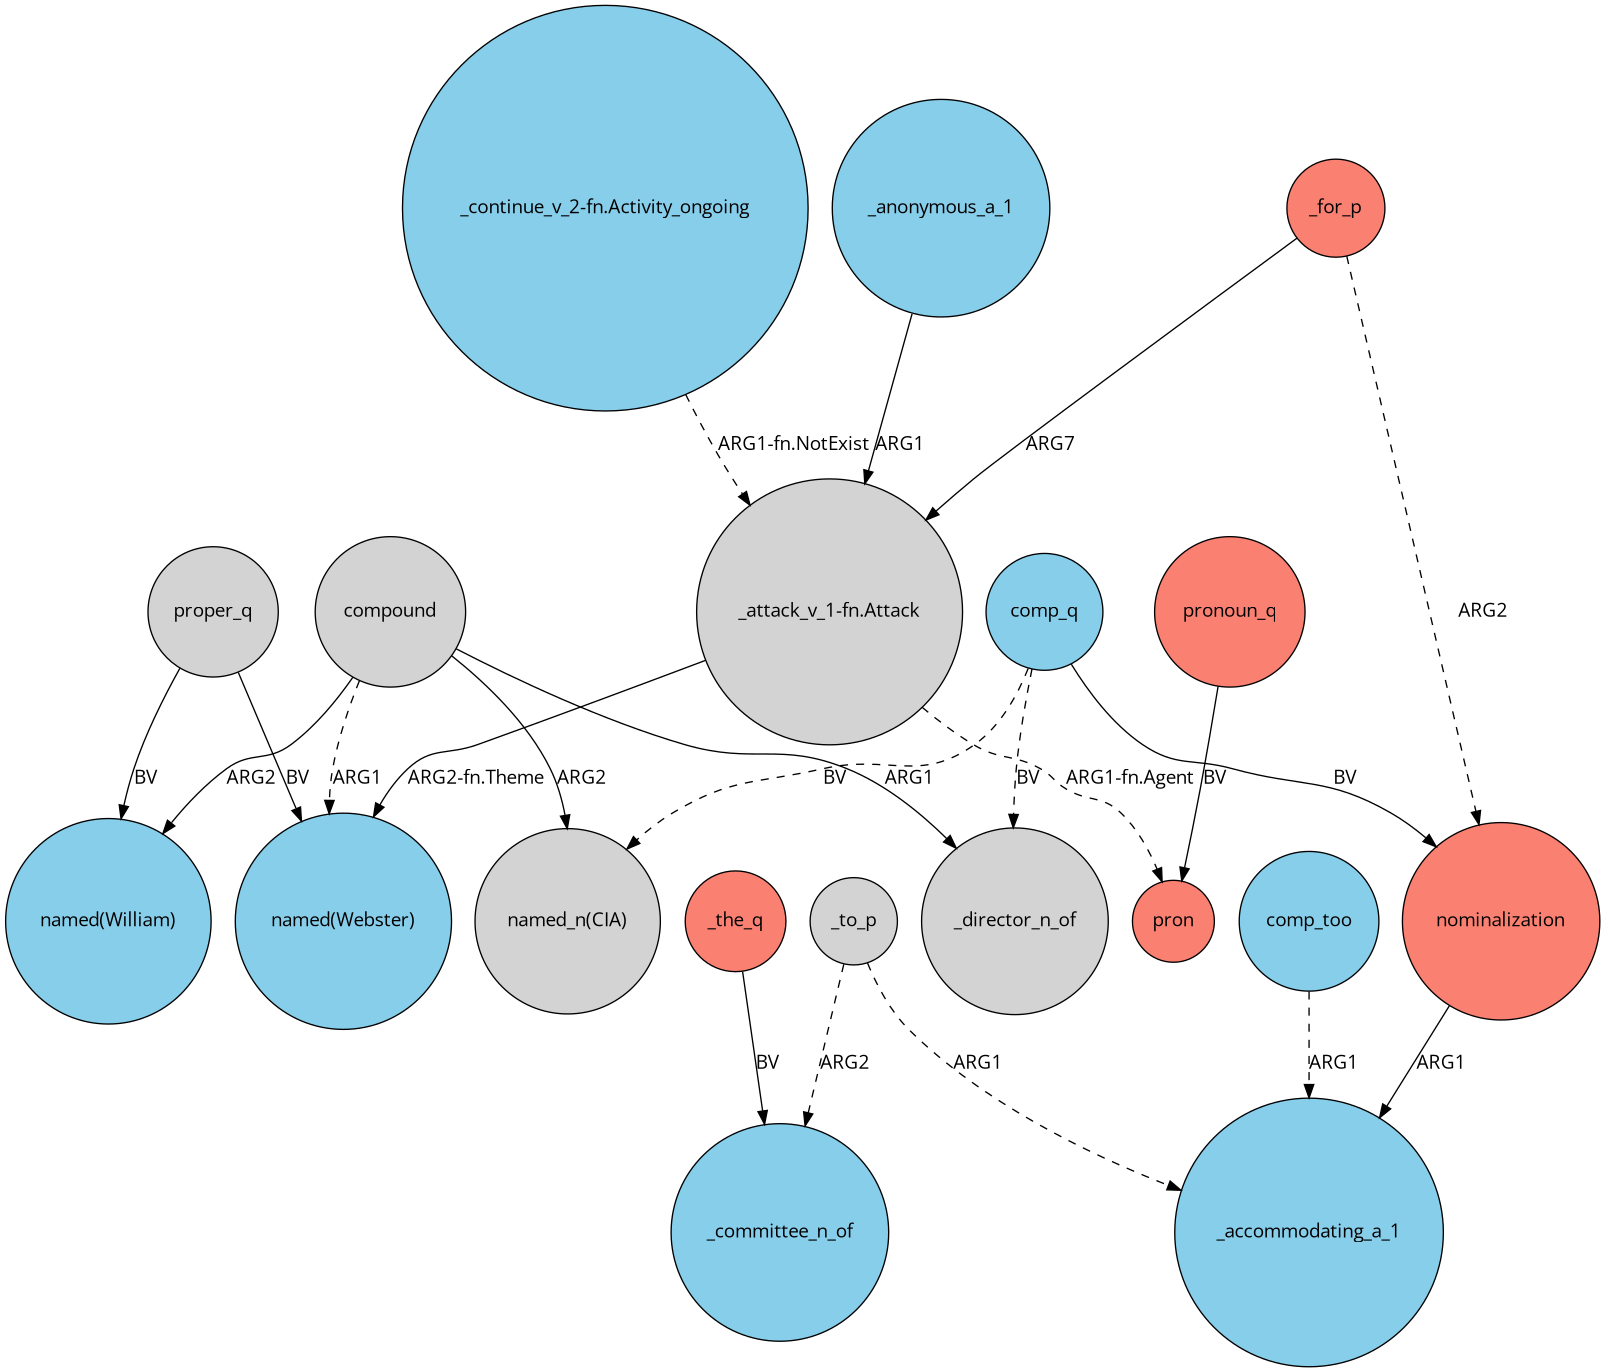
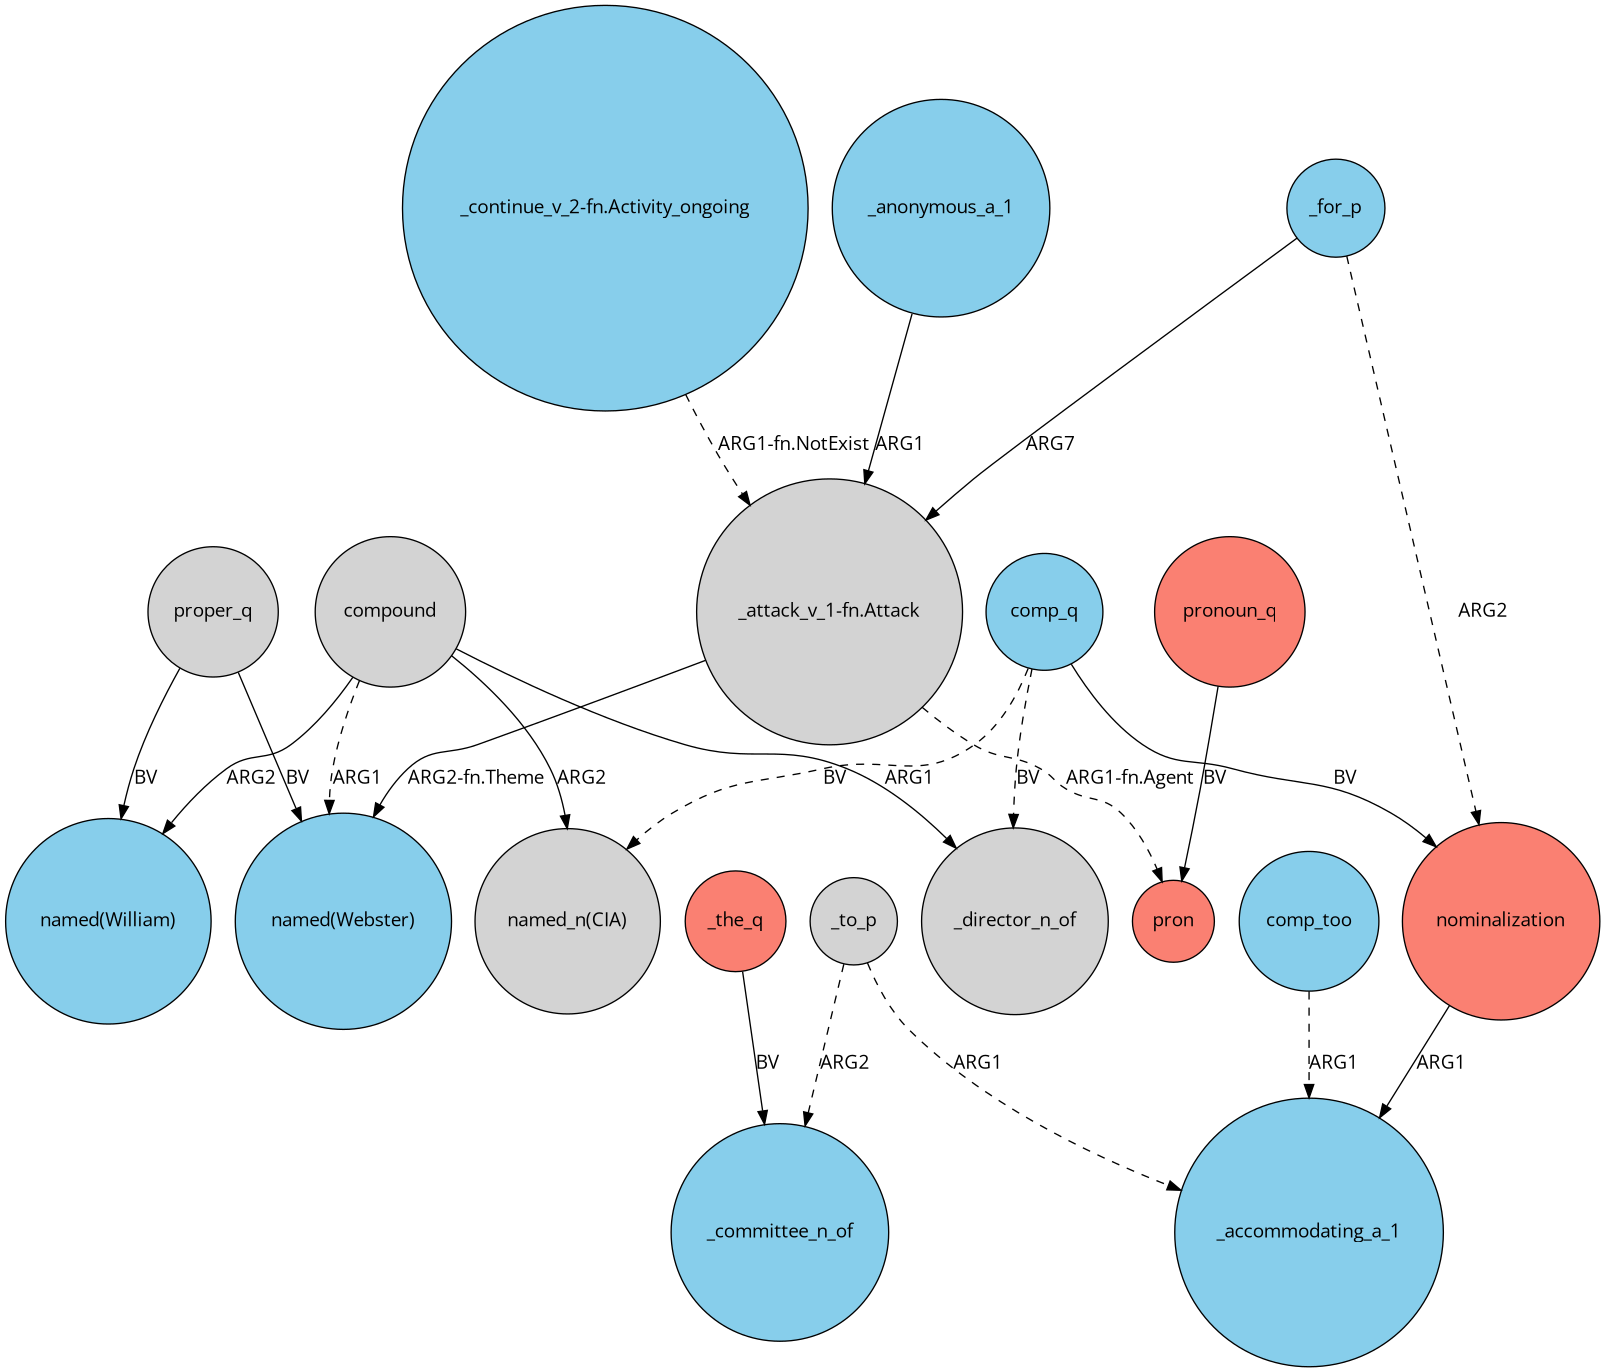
(1336, 208) -> (1336, 208)
